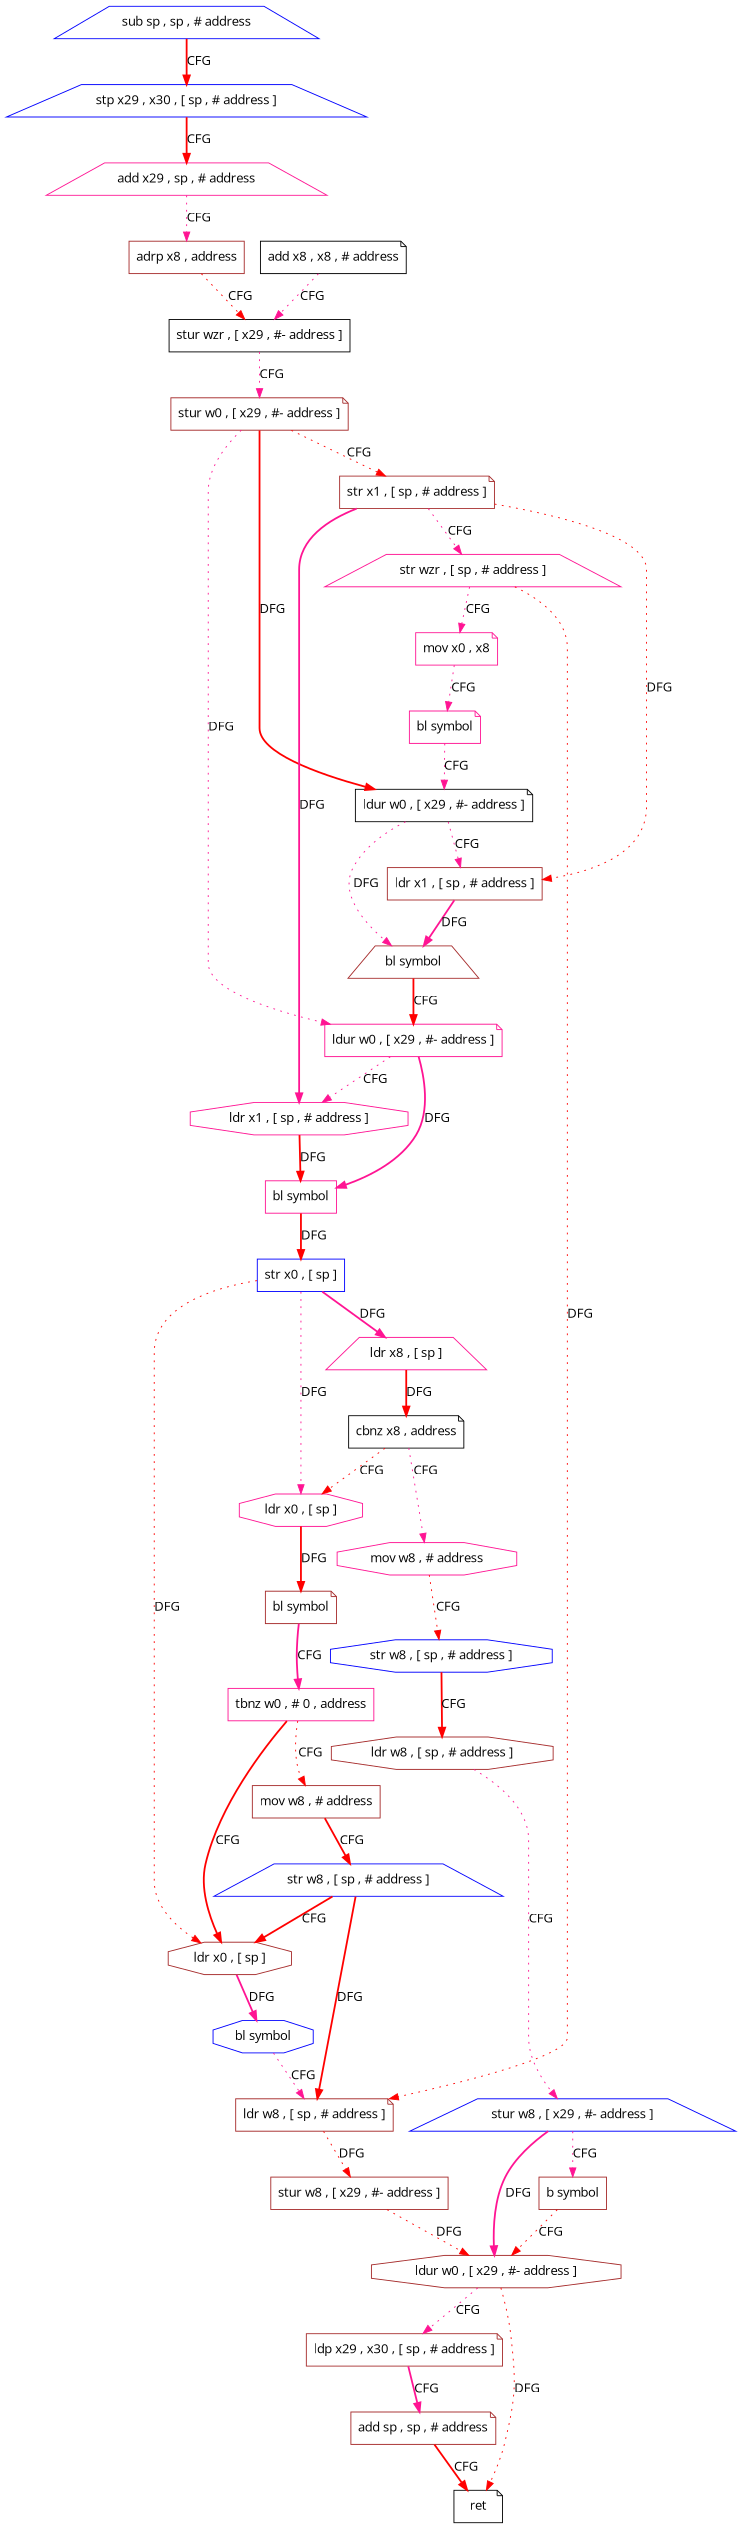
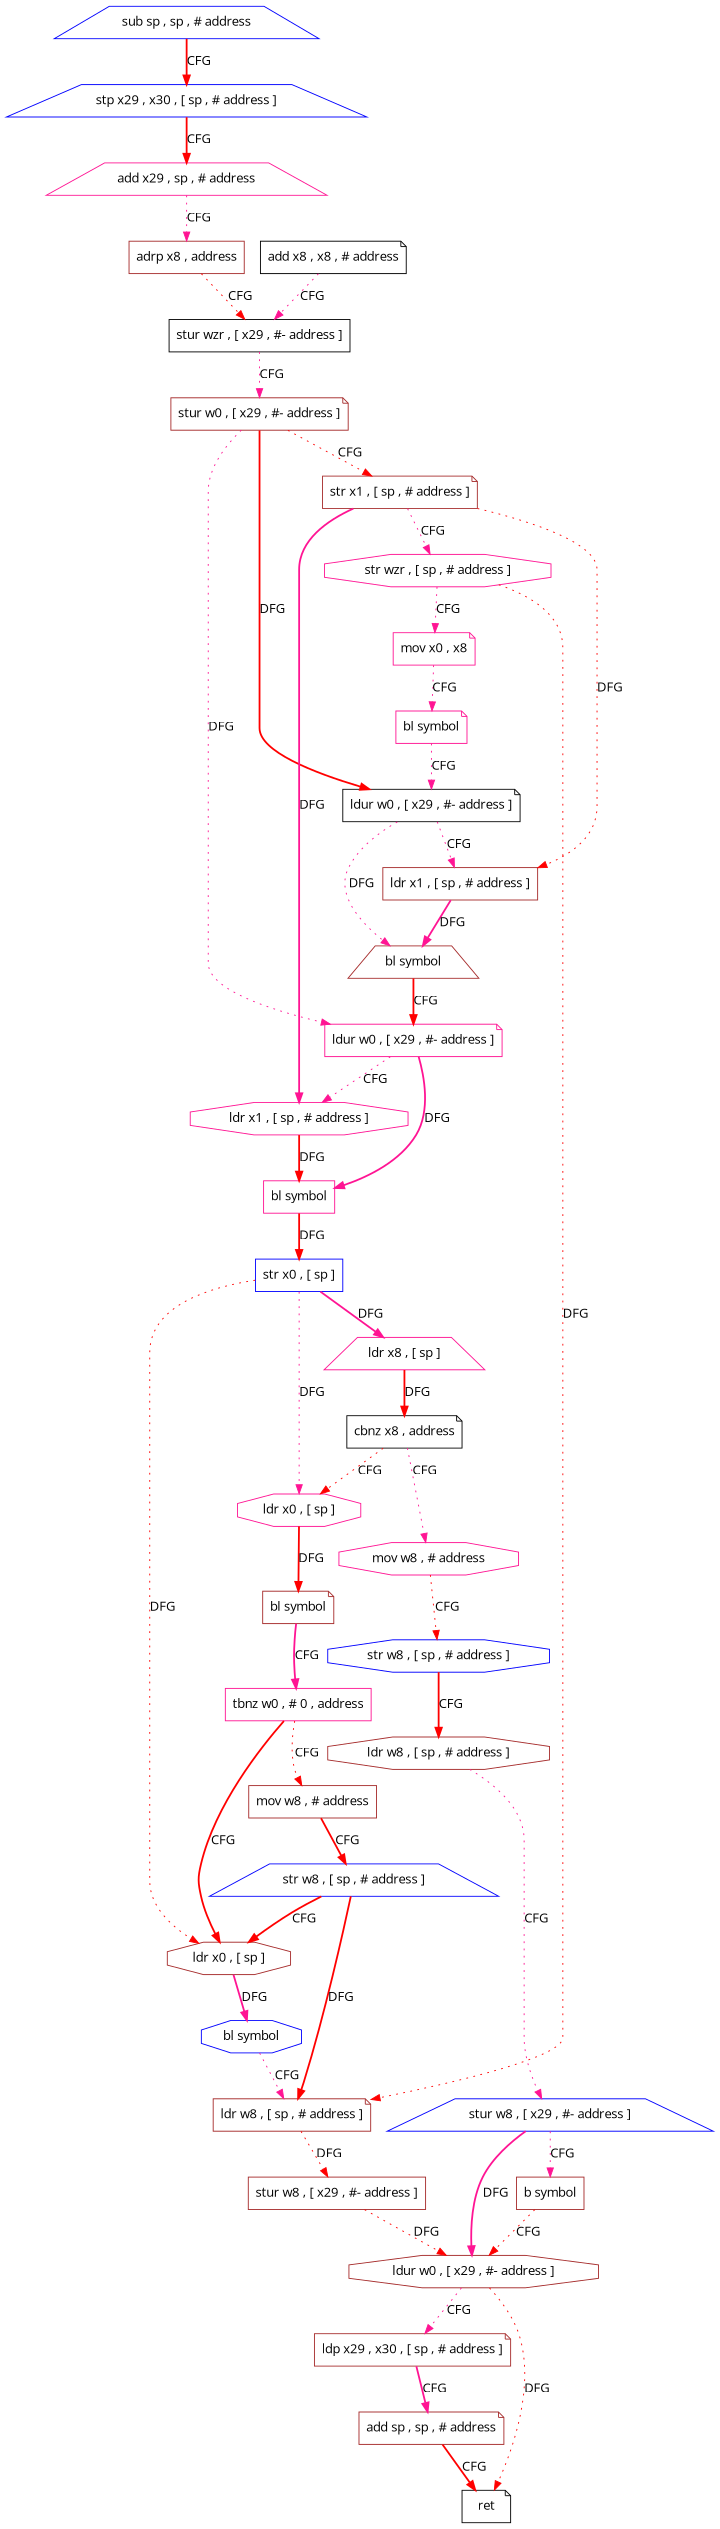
(473, 571) -> (438, 571)
